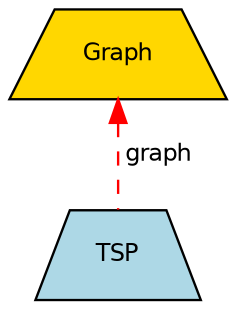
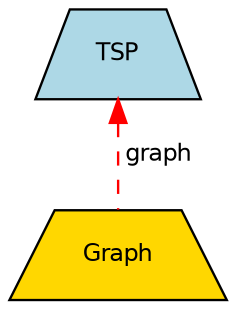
(118, 166) -> (118, 166)
